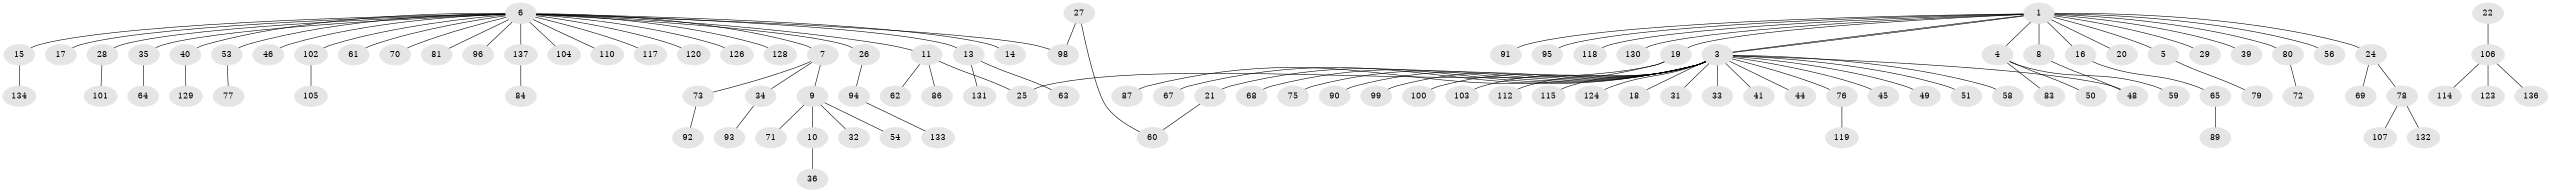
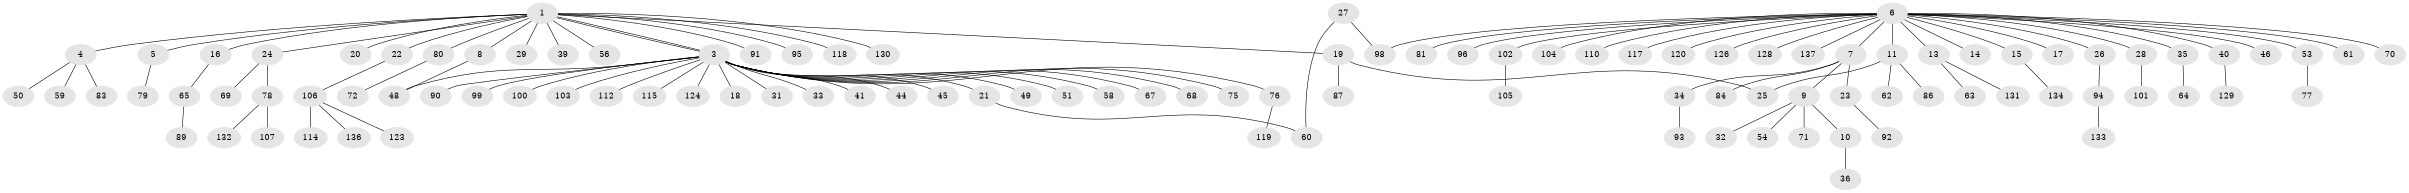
none -> (468, 30)
(521, 76) -> (1764, 79)
(698, 96) -> (1846, 96)
